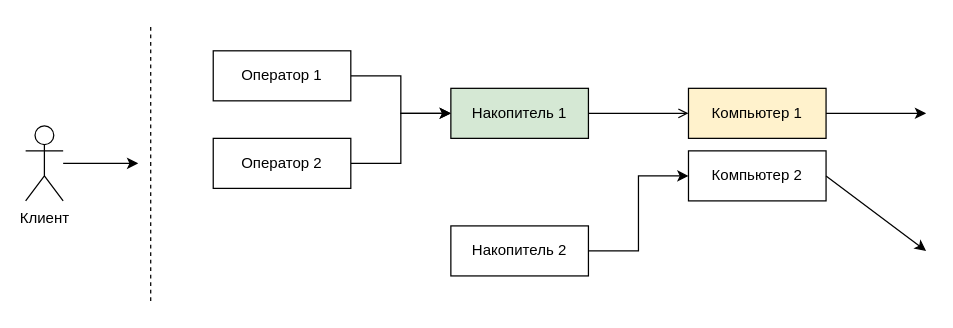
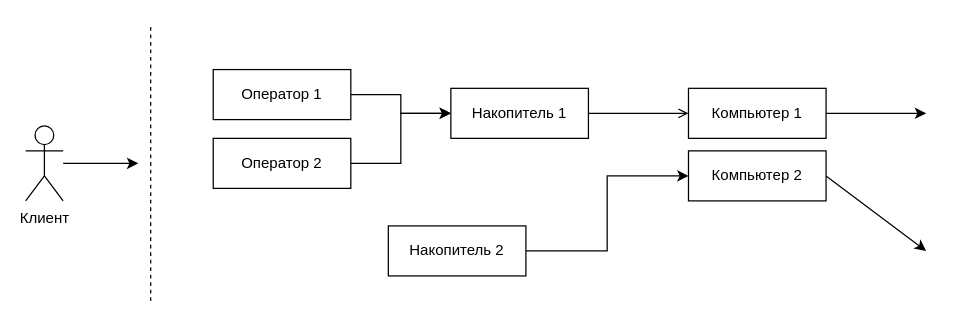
(282, 76) -> (282, 94)
(519, 113) -> (519, 113)
(757, 113) -> (757, 113)
(519, 251) -> (457, 251)
